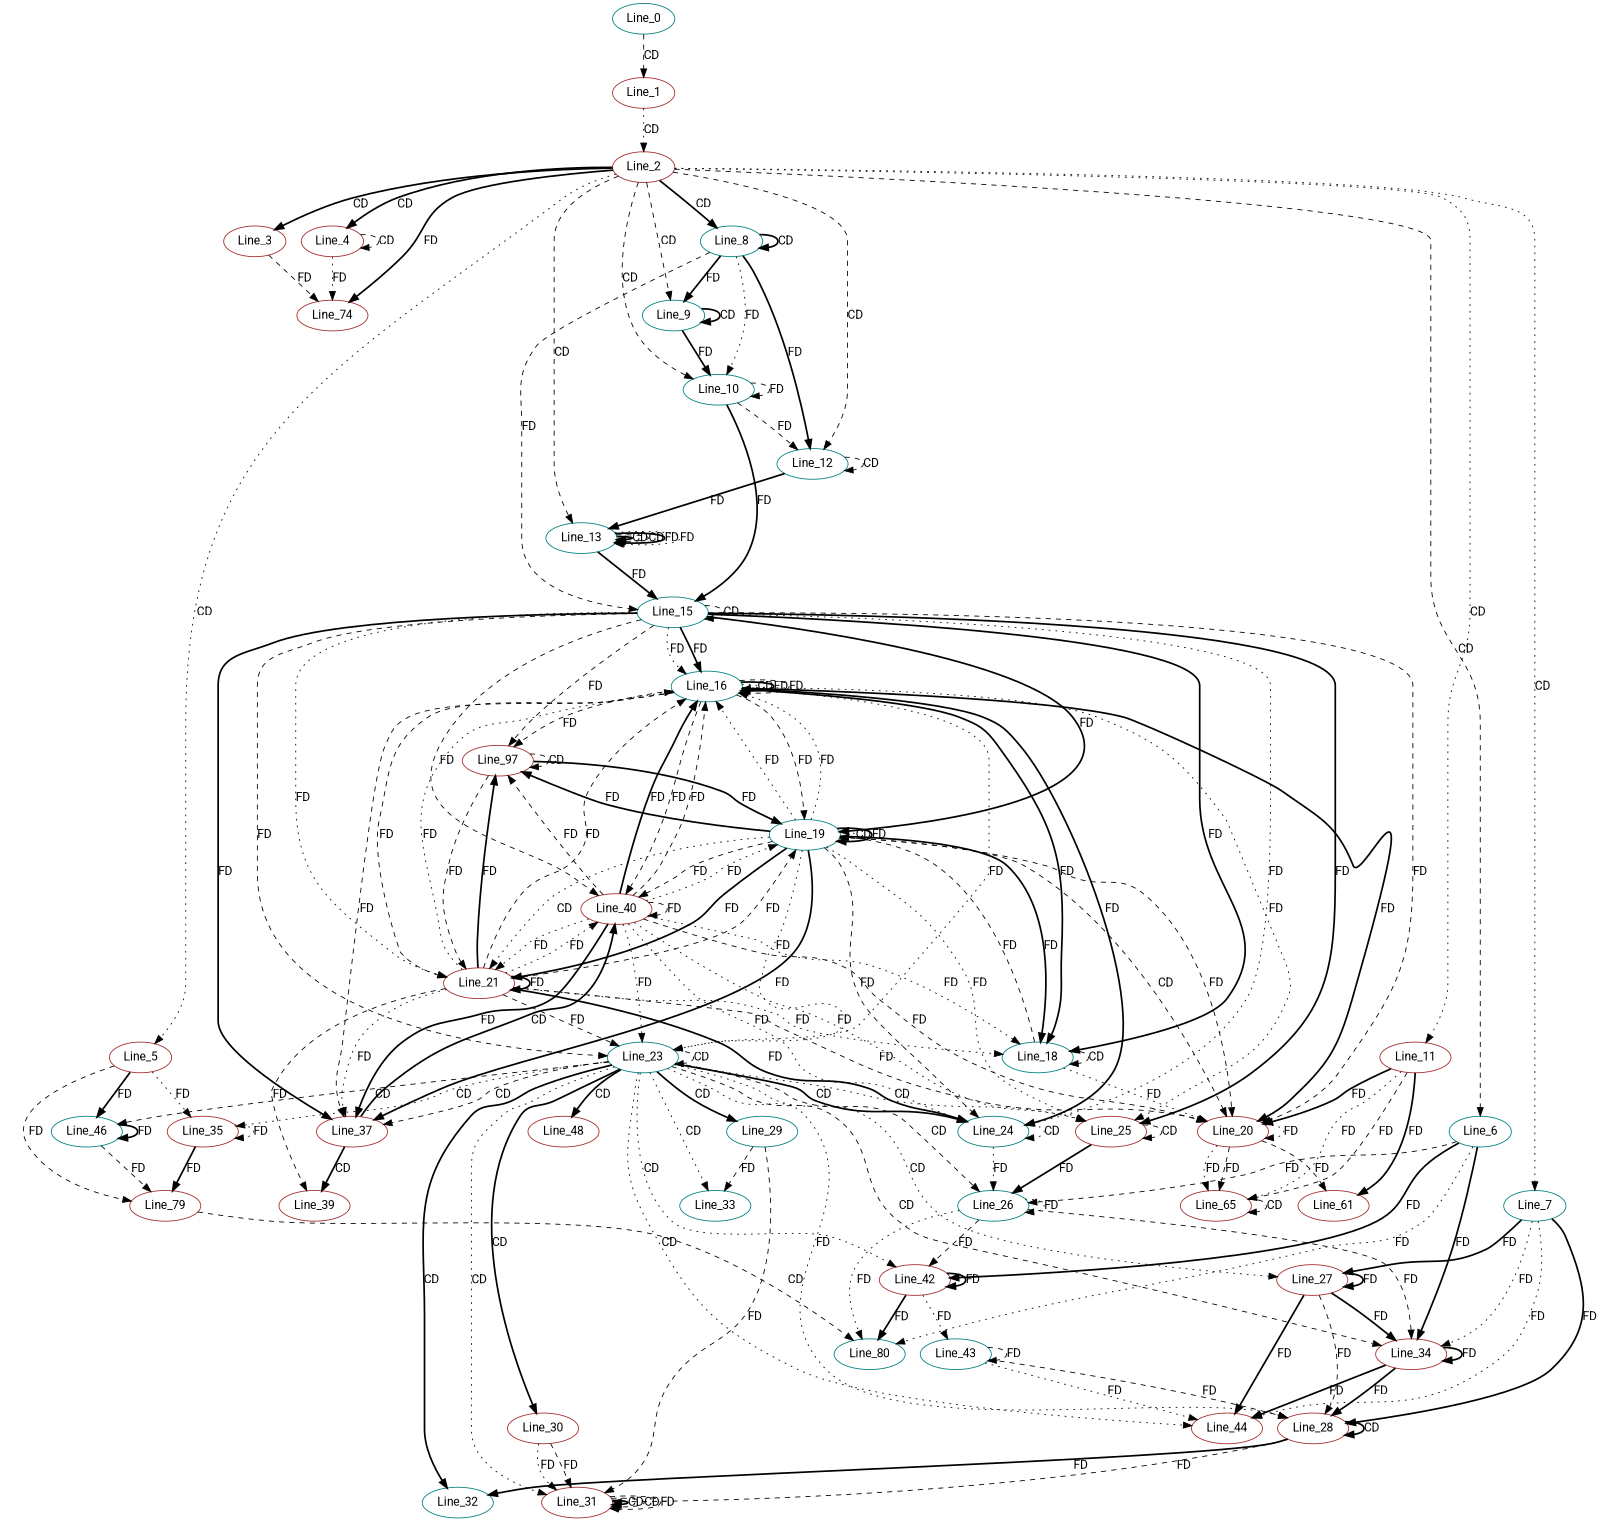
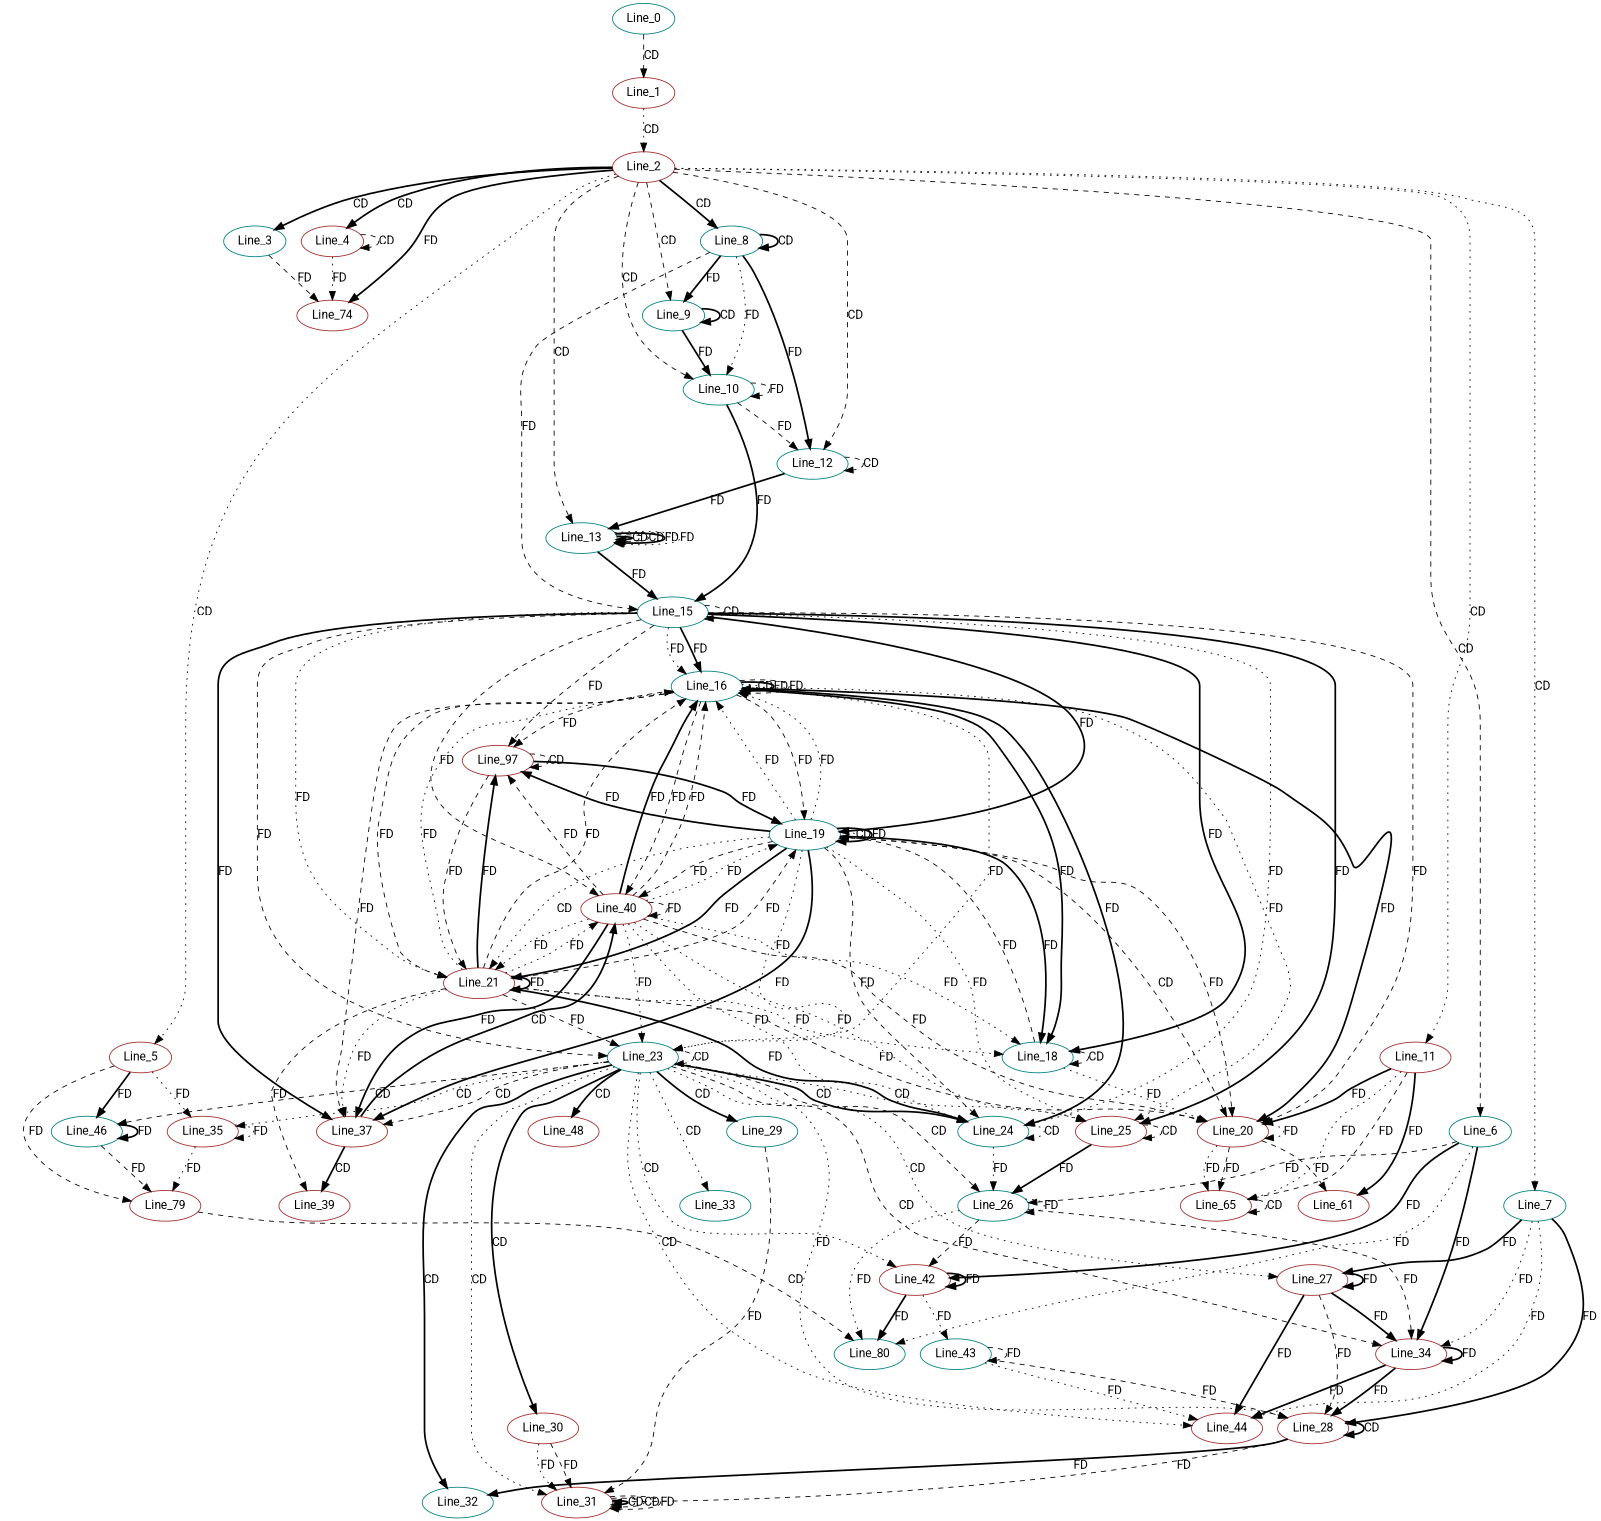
(255, 241) -> (255, 241)
(186, 1165) -> (186, 1165)
(741, 1165) -> none
